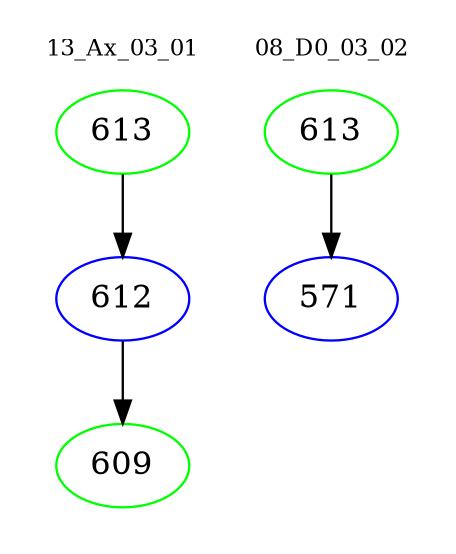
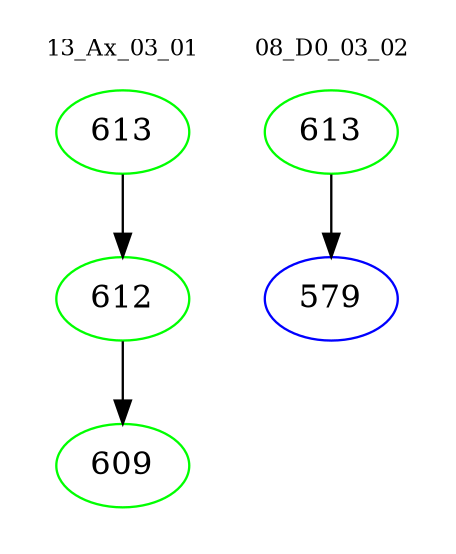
(123, 299) -> (123, 299)
(331, 299) -> (331, 299)
